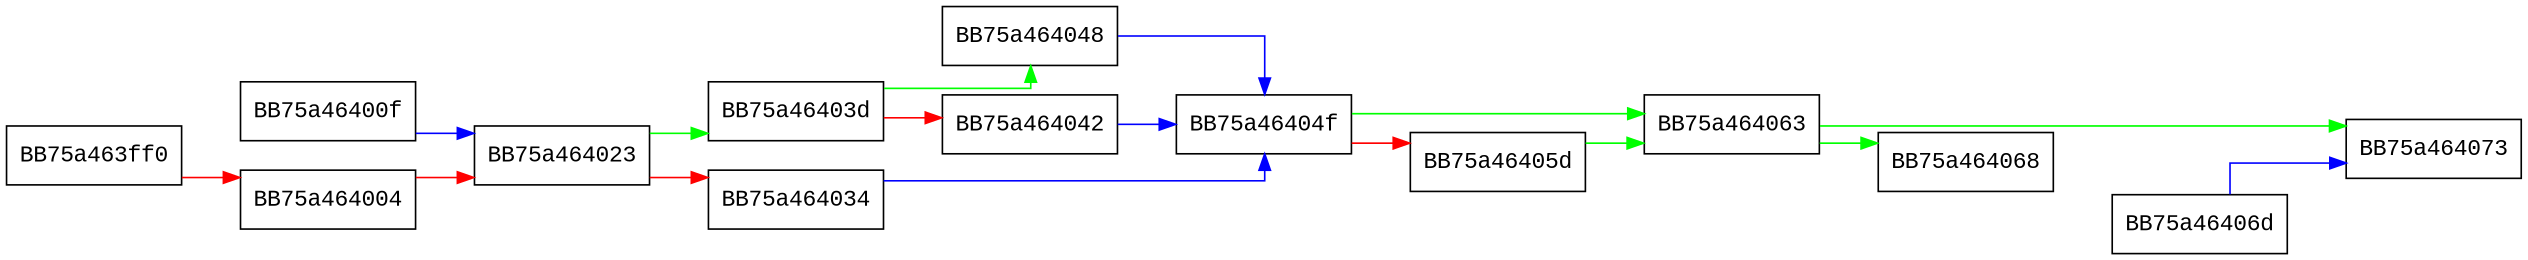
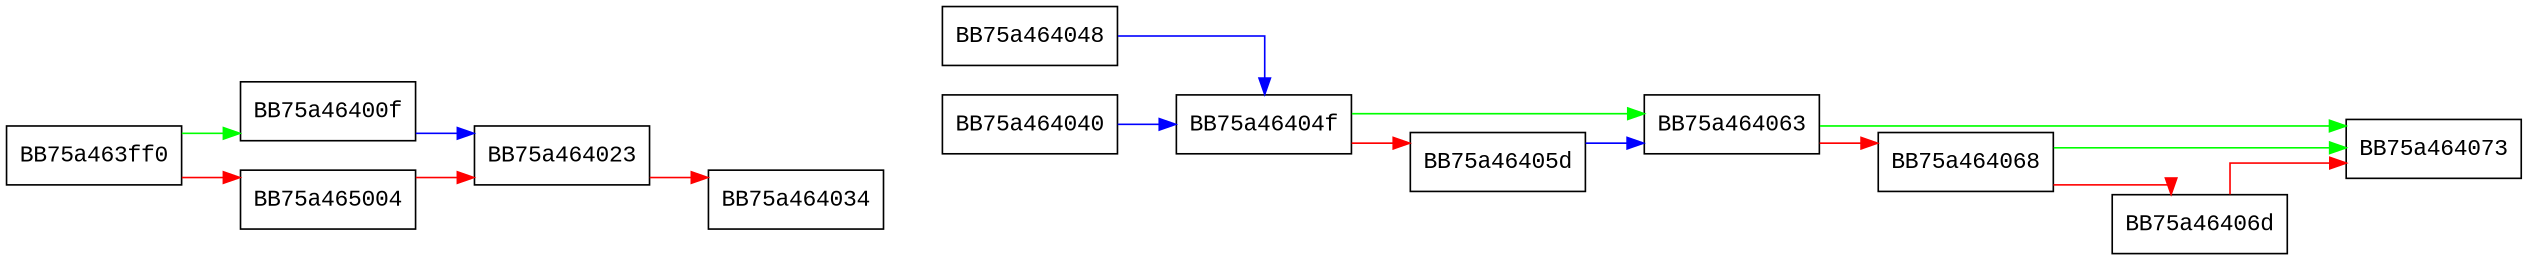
(796, 111) -> none
(1030, 124) -> (1030, 124)
none -> (203, 133)
(1606, 143) -> (1606, 143)
(1840, 143) -> (1840, 143)
none -> (2192, 148)
(2264, 163) -> (2264, 163)
(1079, 181) -> none
none -> (2113, 185)
(328, 200) -> (328, 200)
